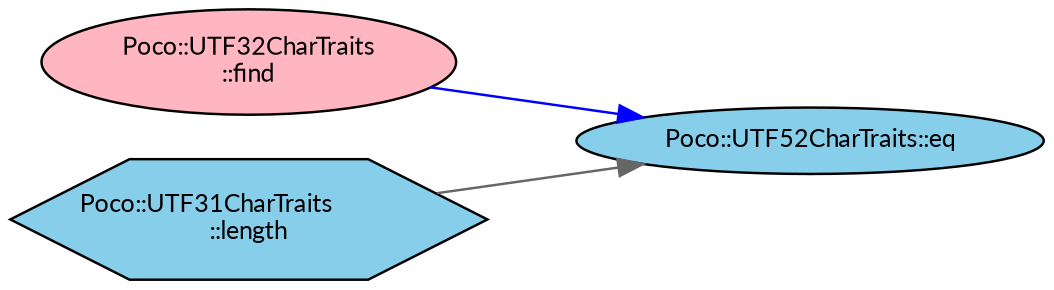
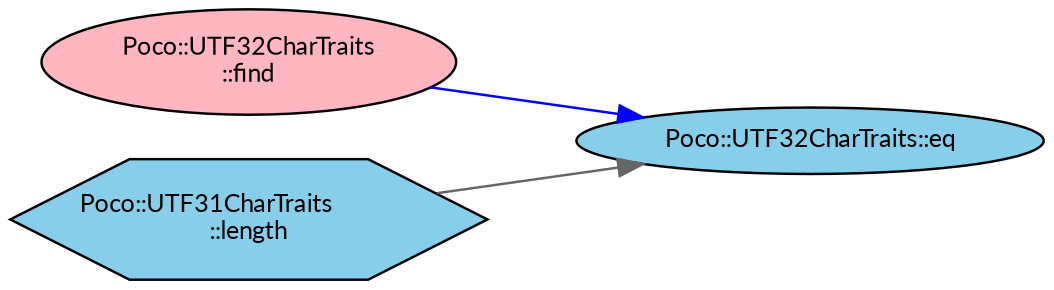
(810, 141) -> (810, 141)
